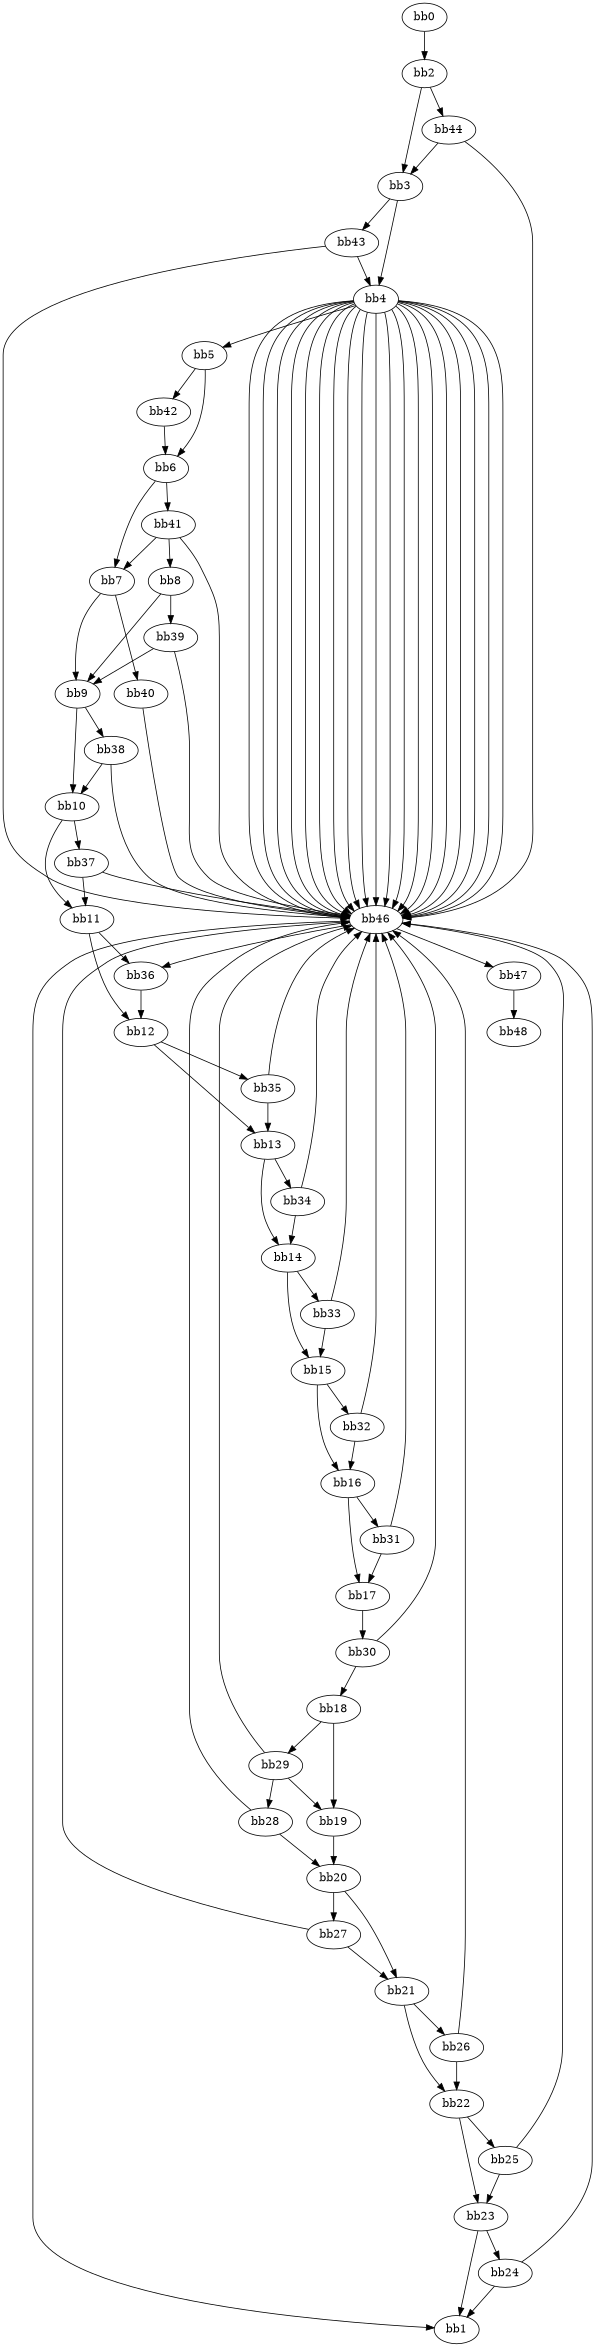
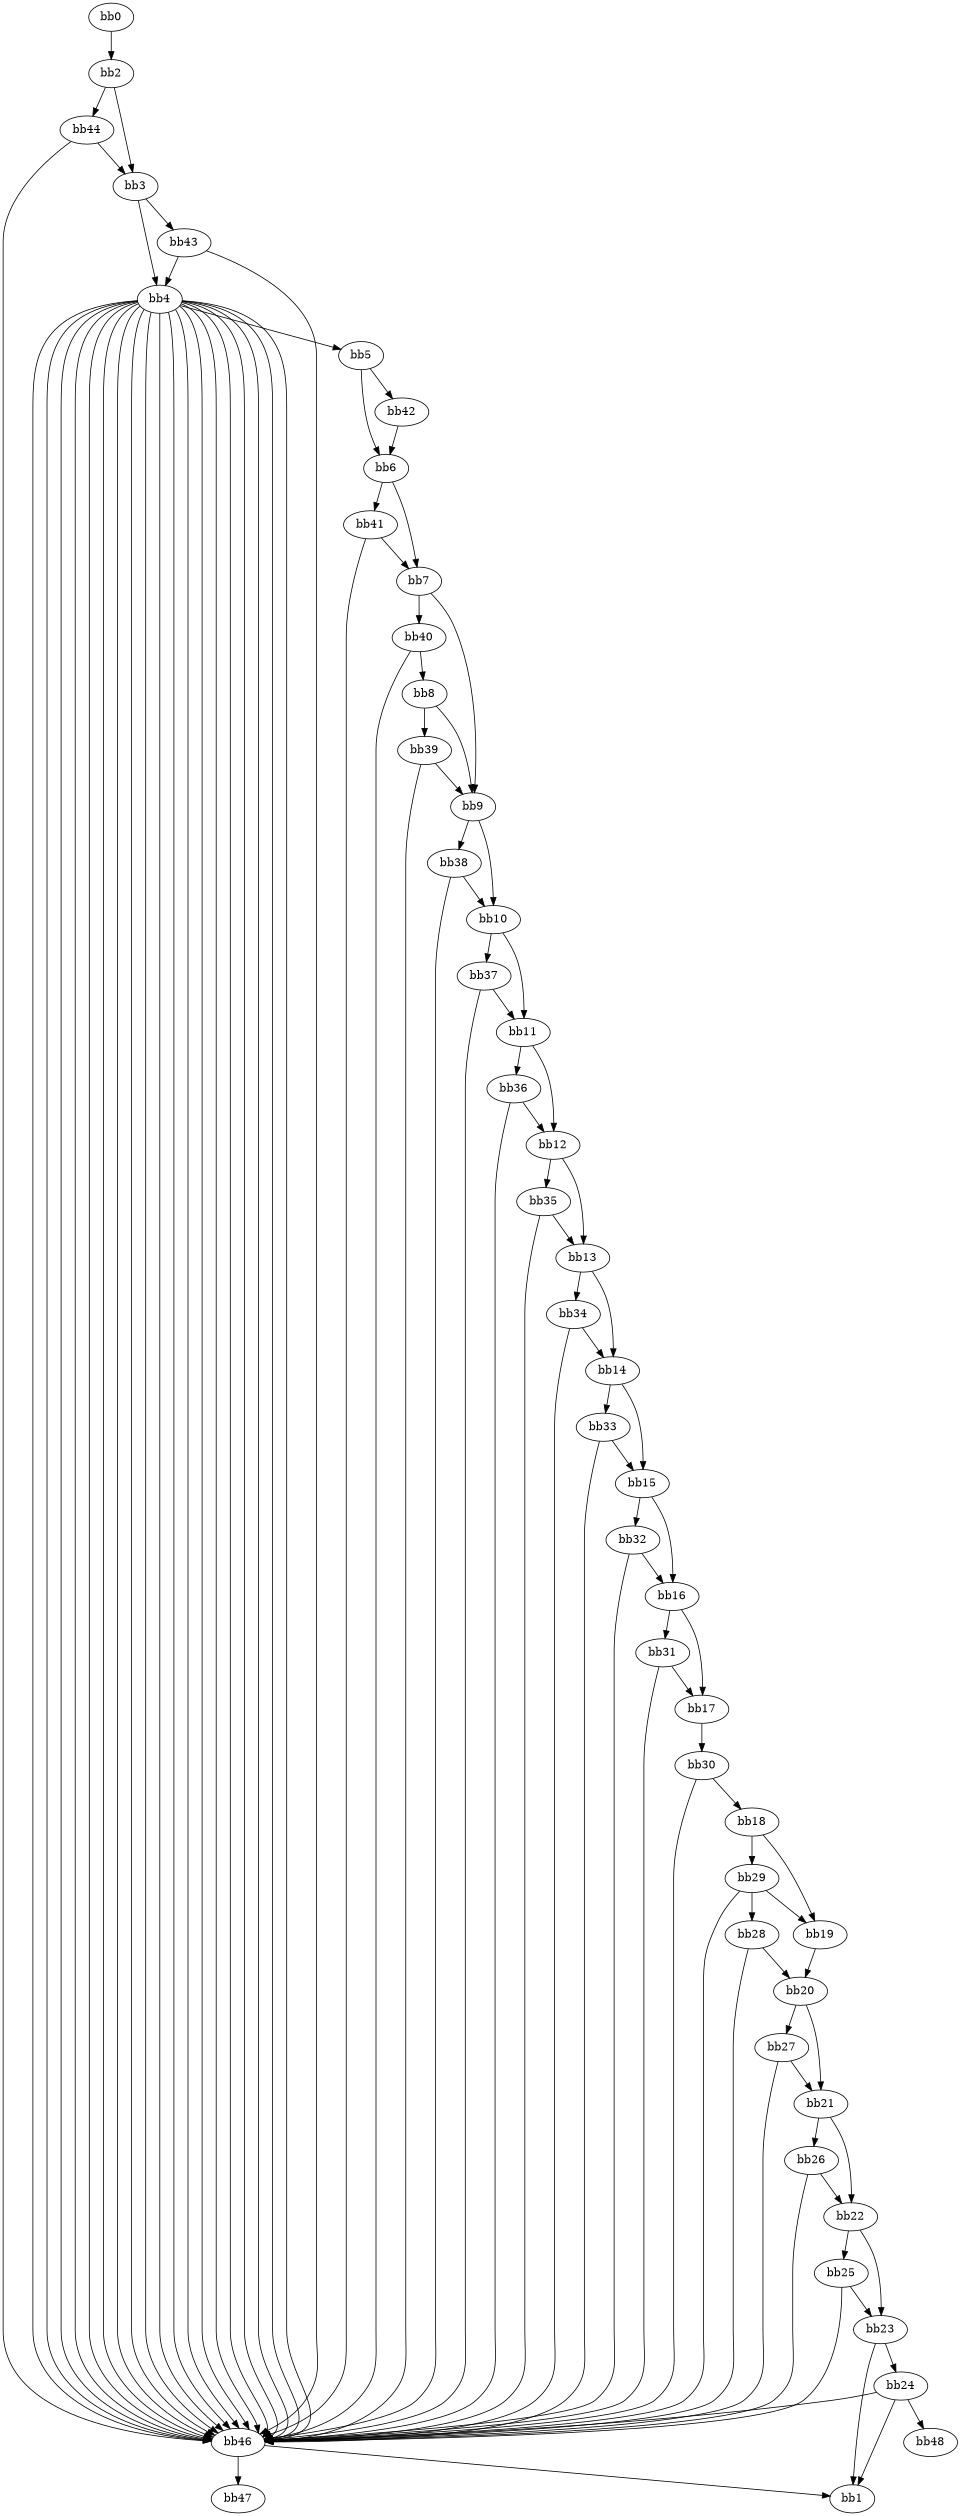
(169, 549) -> (421, 662)
(250, 944) -> (495, 1858)
(514, 1000) -> (914, 2411)
